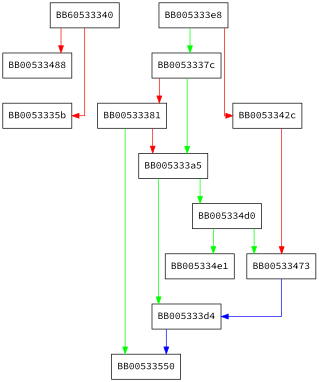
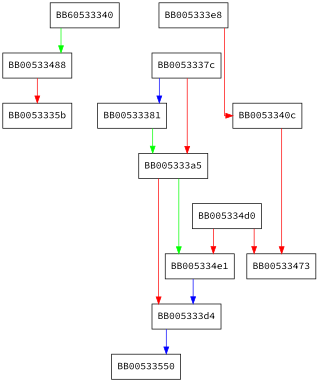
(61, 37) -> (61, 37)
(190, 37) -> none
(85, 75) -> (37, 87)
(159, 87) -> (159, 87)
(187, 112) -> (187, 112)
(267, 116) -> (267, 116)
(153, 137) -> (153, 137)
(200, 187) -> (179, 213)
(125, 238) -> none
(159, 238) -> (159, 238)
(213, 238) -> (213, 238)
(254, 238) -> (254, 238)
(274, 317) -> (193, 288)
